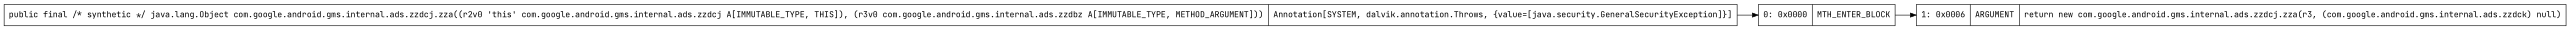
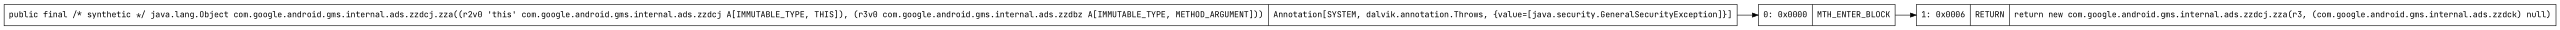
(1995, 15) -> (1990, 15)
